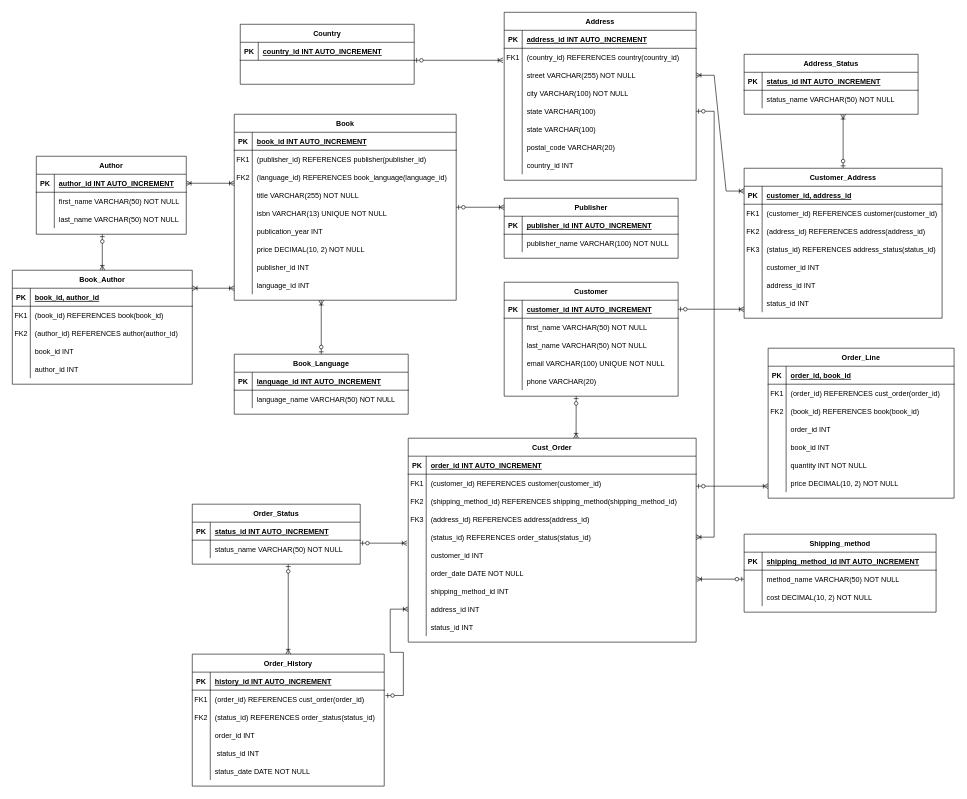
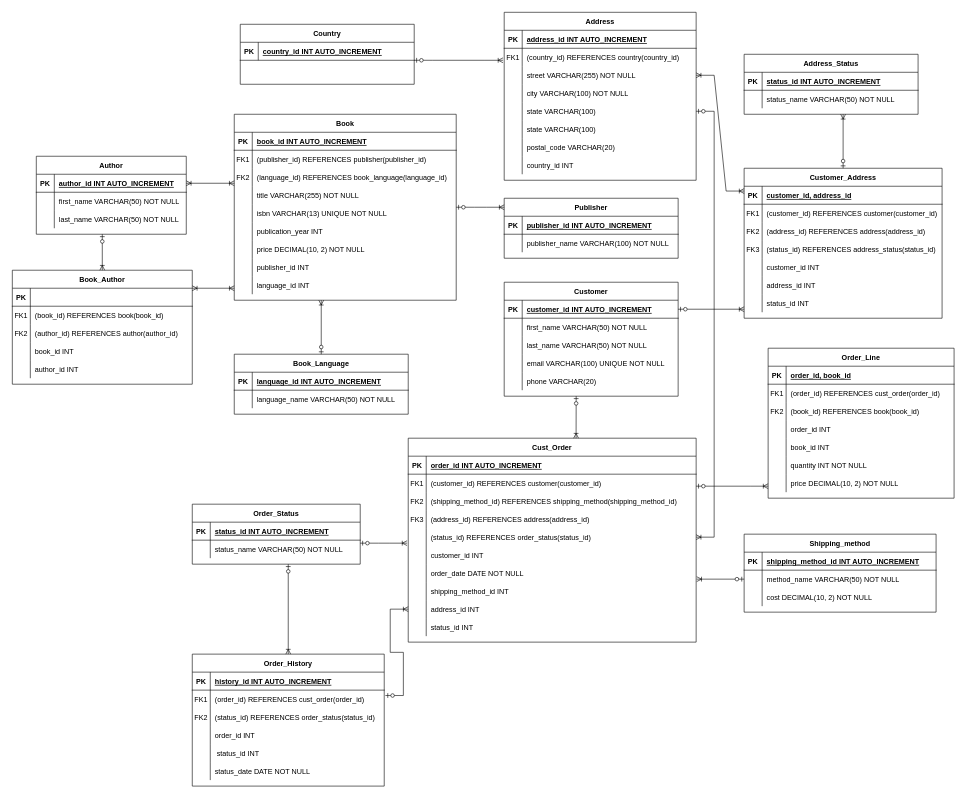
(111, 297) -> none
